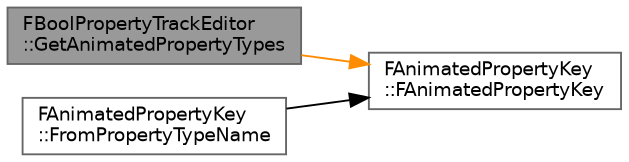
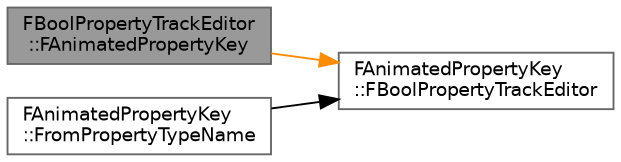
(154, 36) -> (139, 36)
(495, 81) -> (476, 81)
